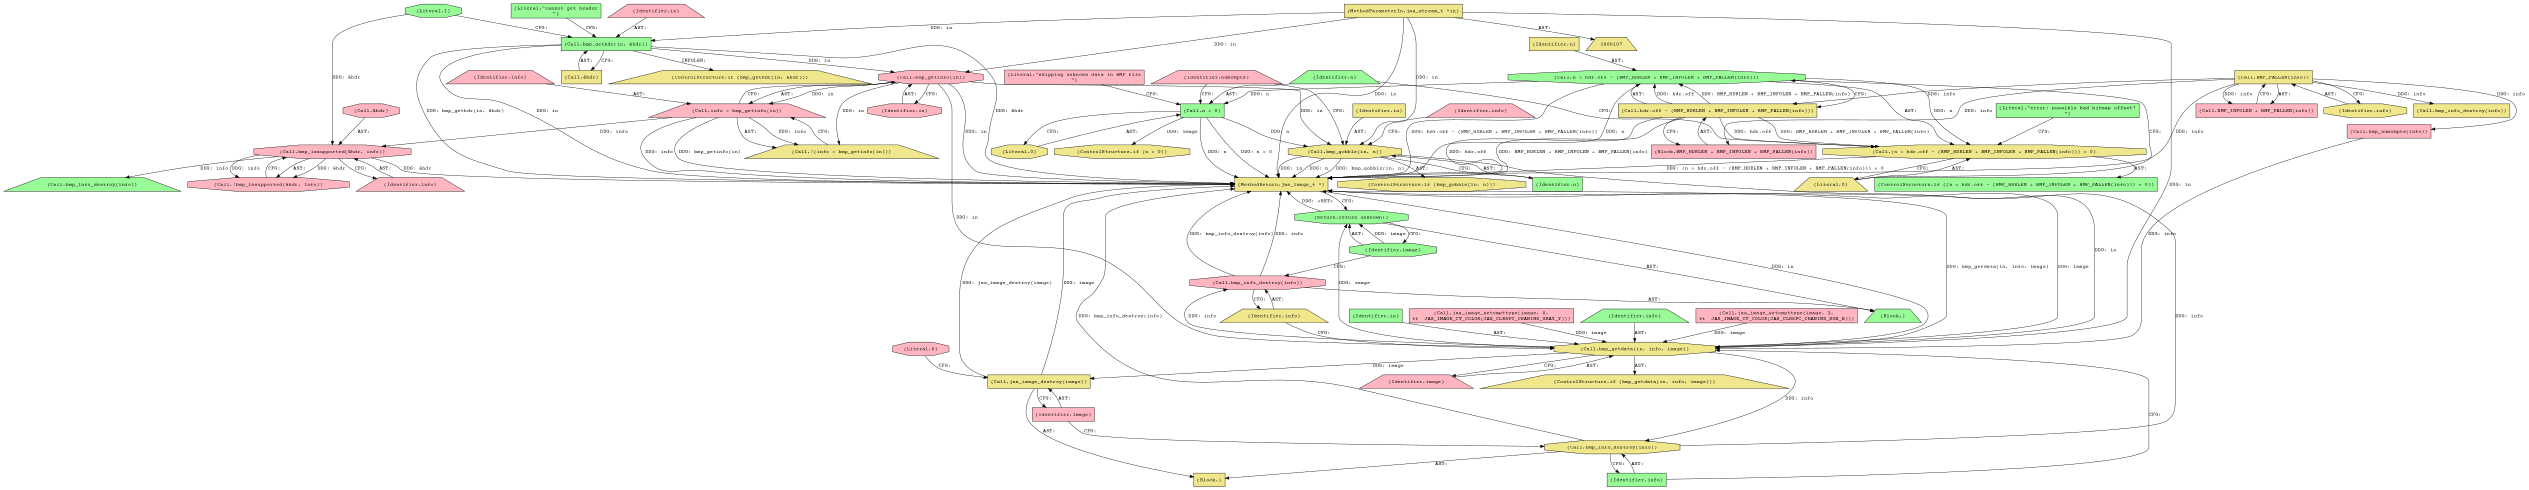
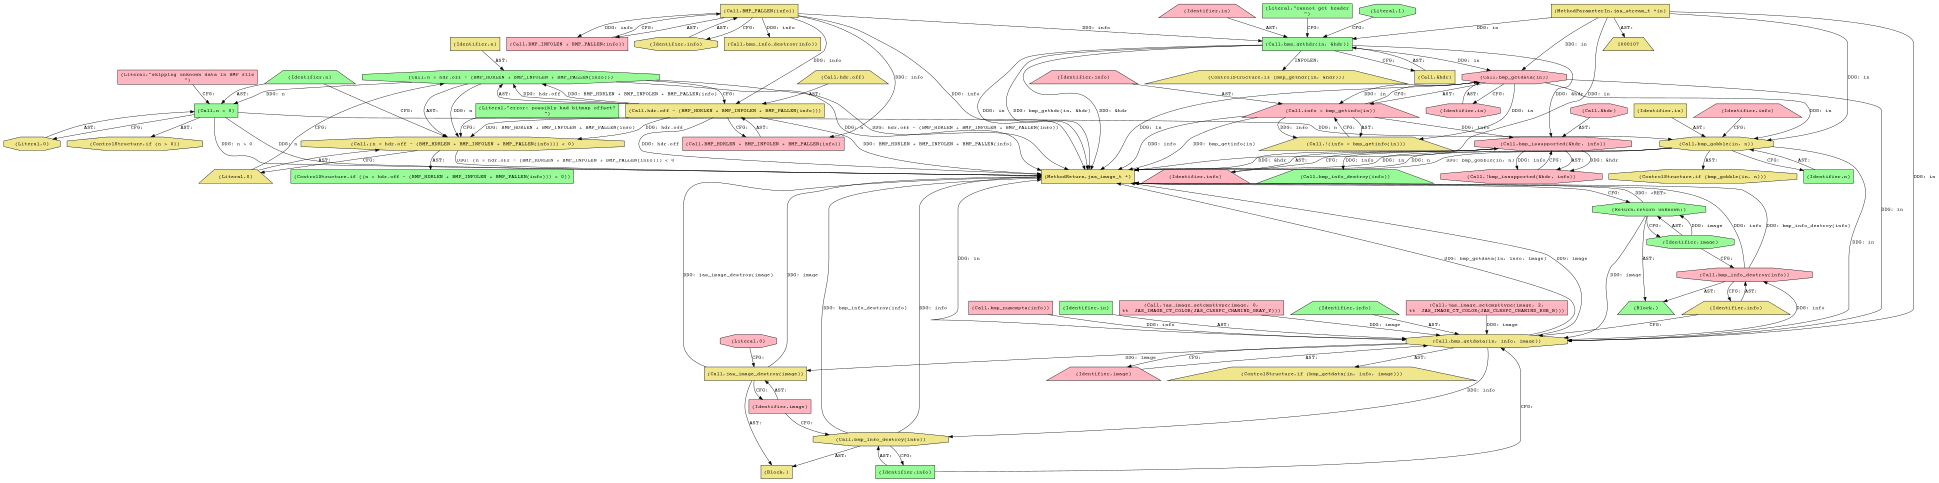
(332, 50) -> (1500, 54)
none -> (843, 77)
(931, 77) -> (1514, 77)
(1217, 77) -> none
(2461, 90) -> (1028, 27)
(1183, 131) -> (188, 127)
(1734, 152) -> (763, 144)
(1399, 337) -> (1606, 283)
